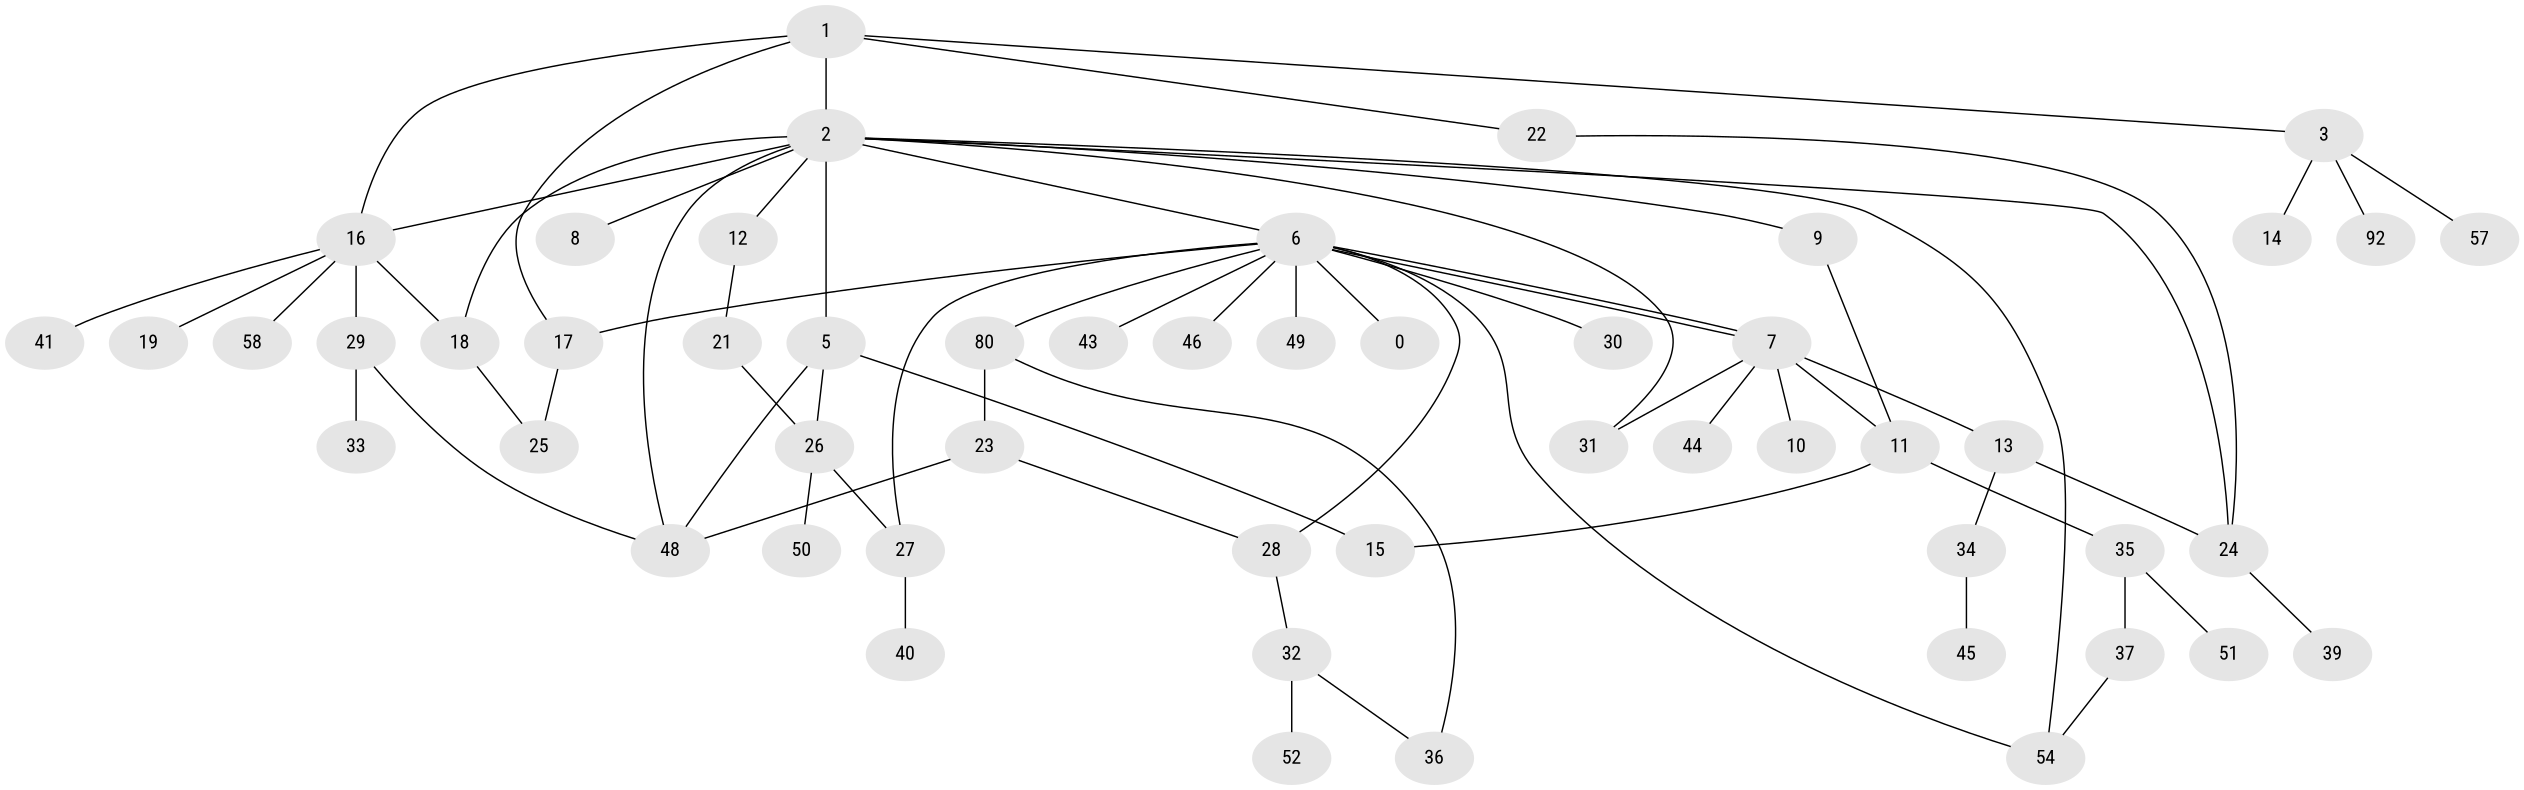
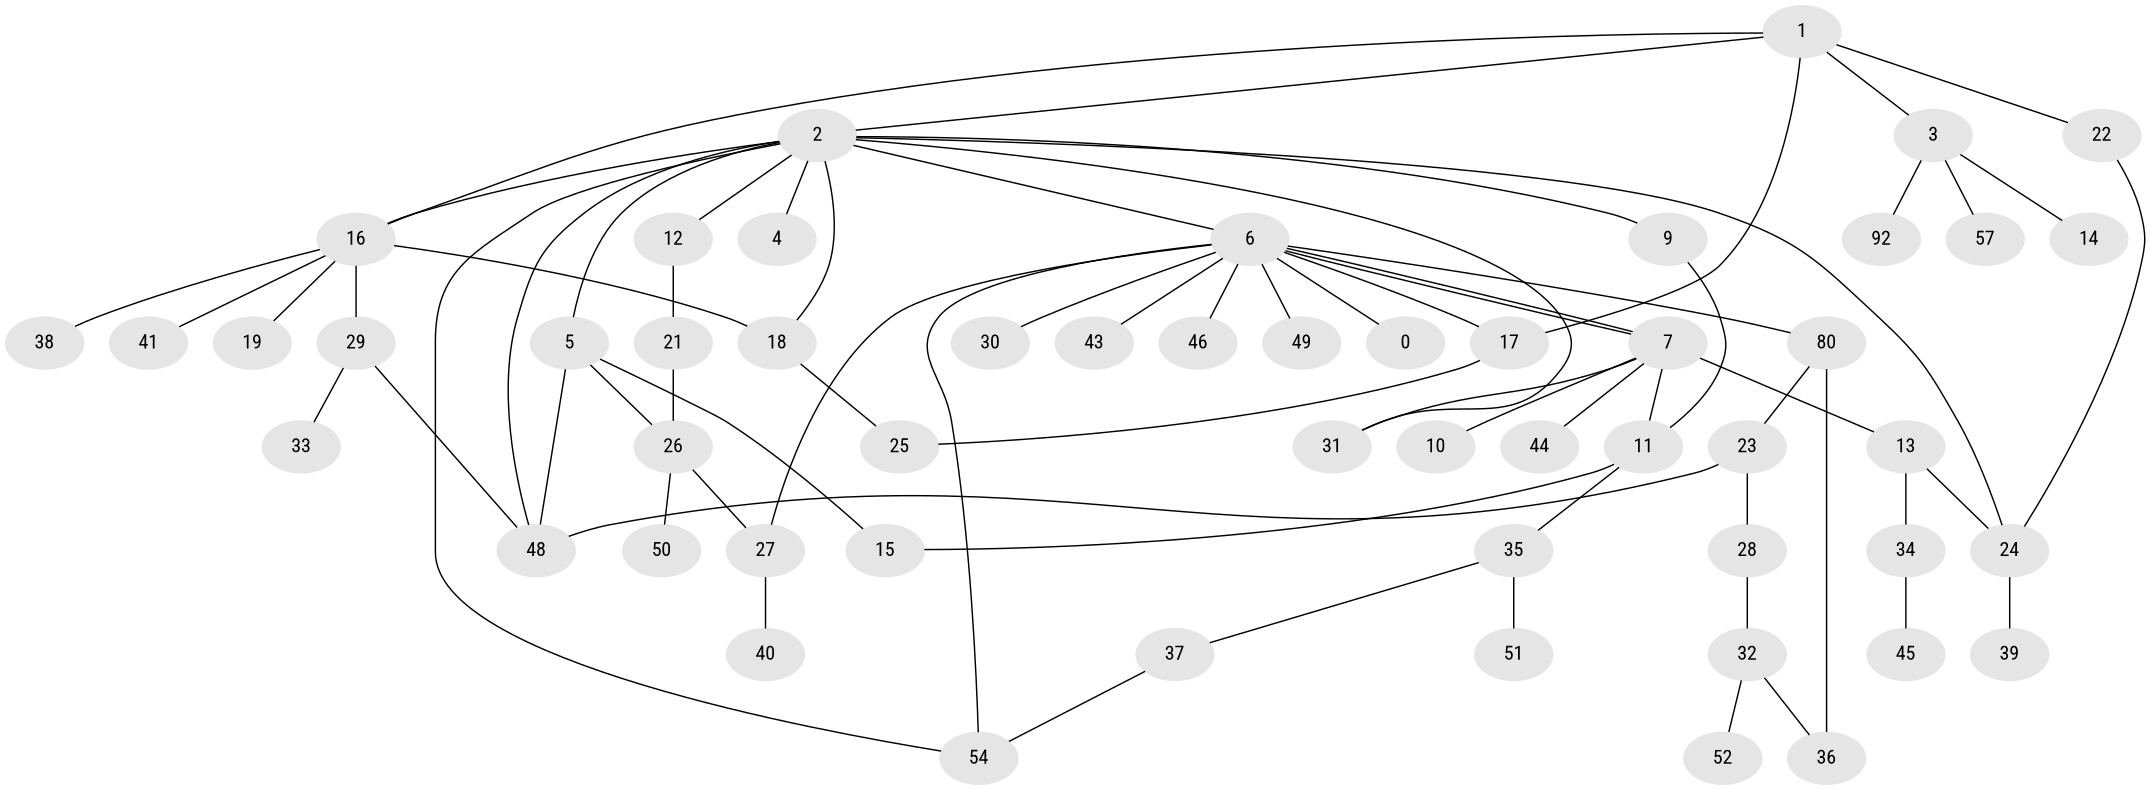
(575, 239) -> (777, 239)
(252, 343) -> (45, 343)
(1445, 383) -> none
